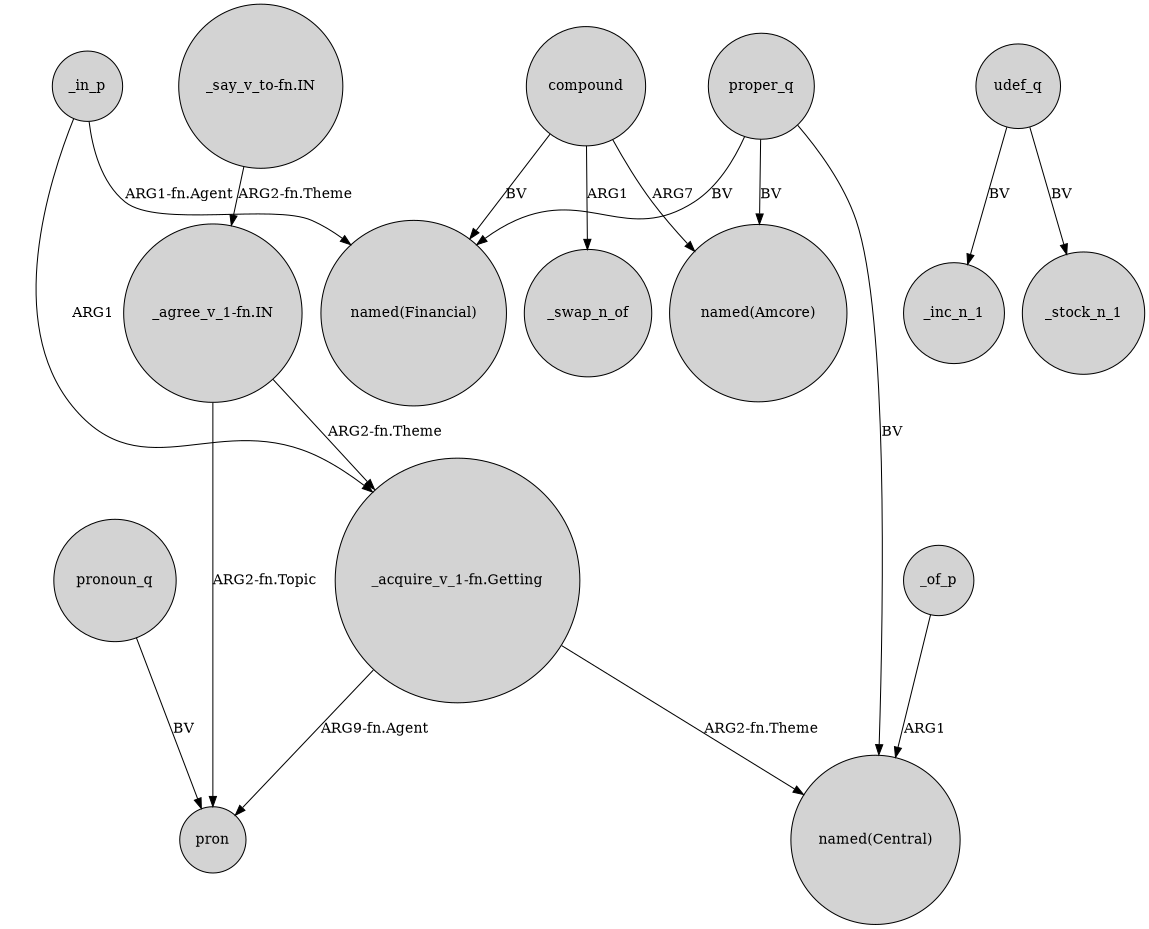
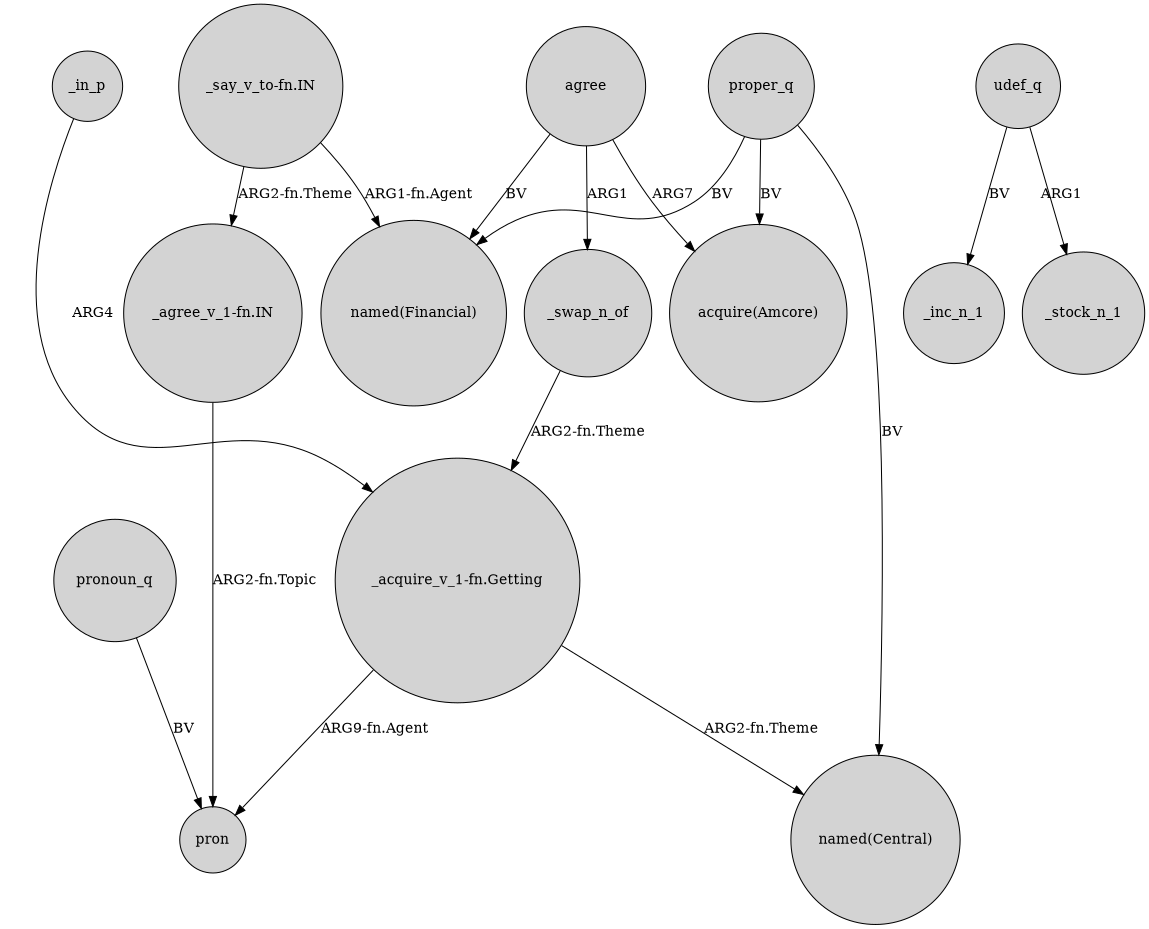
(586, 86) -> (586, 86)
(1062, 194) -> (1062, 194)
(190, 215) -> (350, 178)
(93, 313) -> (93, 313)
(758, 313) -> (758, 313)
(320, 431) -> (538, 416)
(939, 580) -> none
